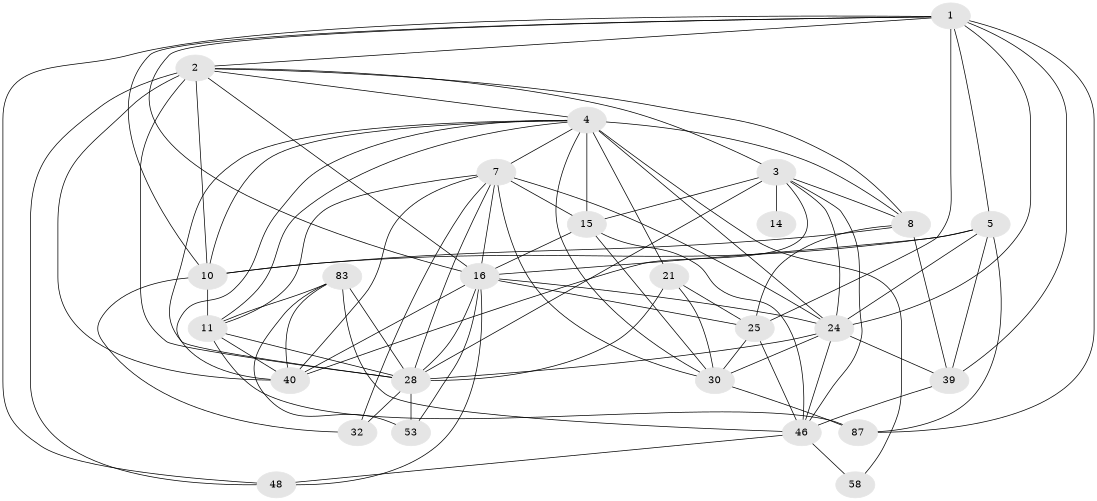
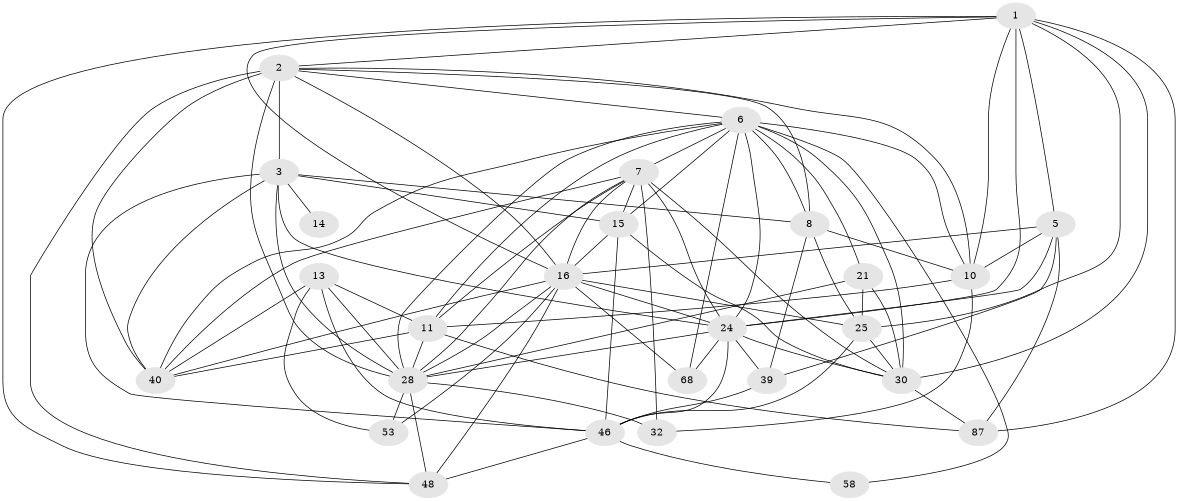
(587, 120) -> (741, 120)
(1067, 192) -> (1145, 239)
(342, 276) -> (319, 276)
none -> (687, 381)
none -> (418, 433)
